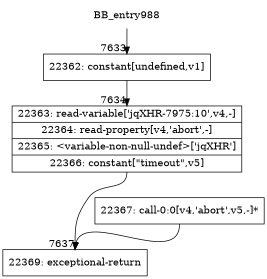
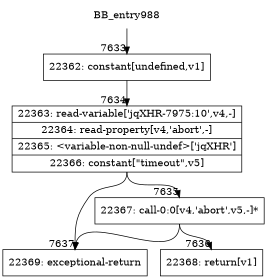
none -> (150, 185)
none -> (212, 263)
